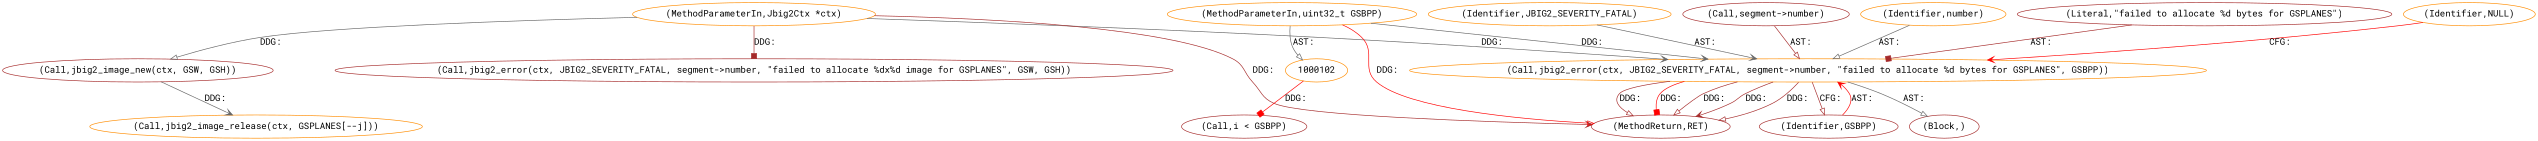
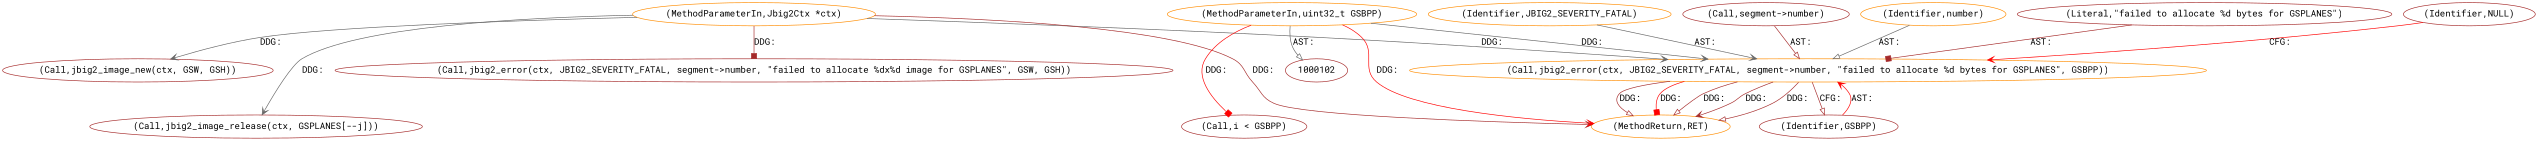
(2469, 14) -> (2469, 14)
(406, 26) -> (406, 26)
(1317, 70) -> (1317, 70)
(1284, 96) -> (1205, 60)
(194, 97) -> (414, 30)
(1444, 107) -> (1444, 107)
(256, 127) -> (256, 127)
(1661, 127) -> (1661, 127)
(1944, 127) -> none
